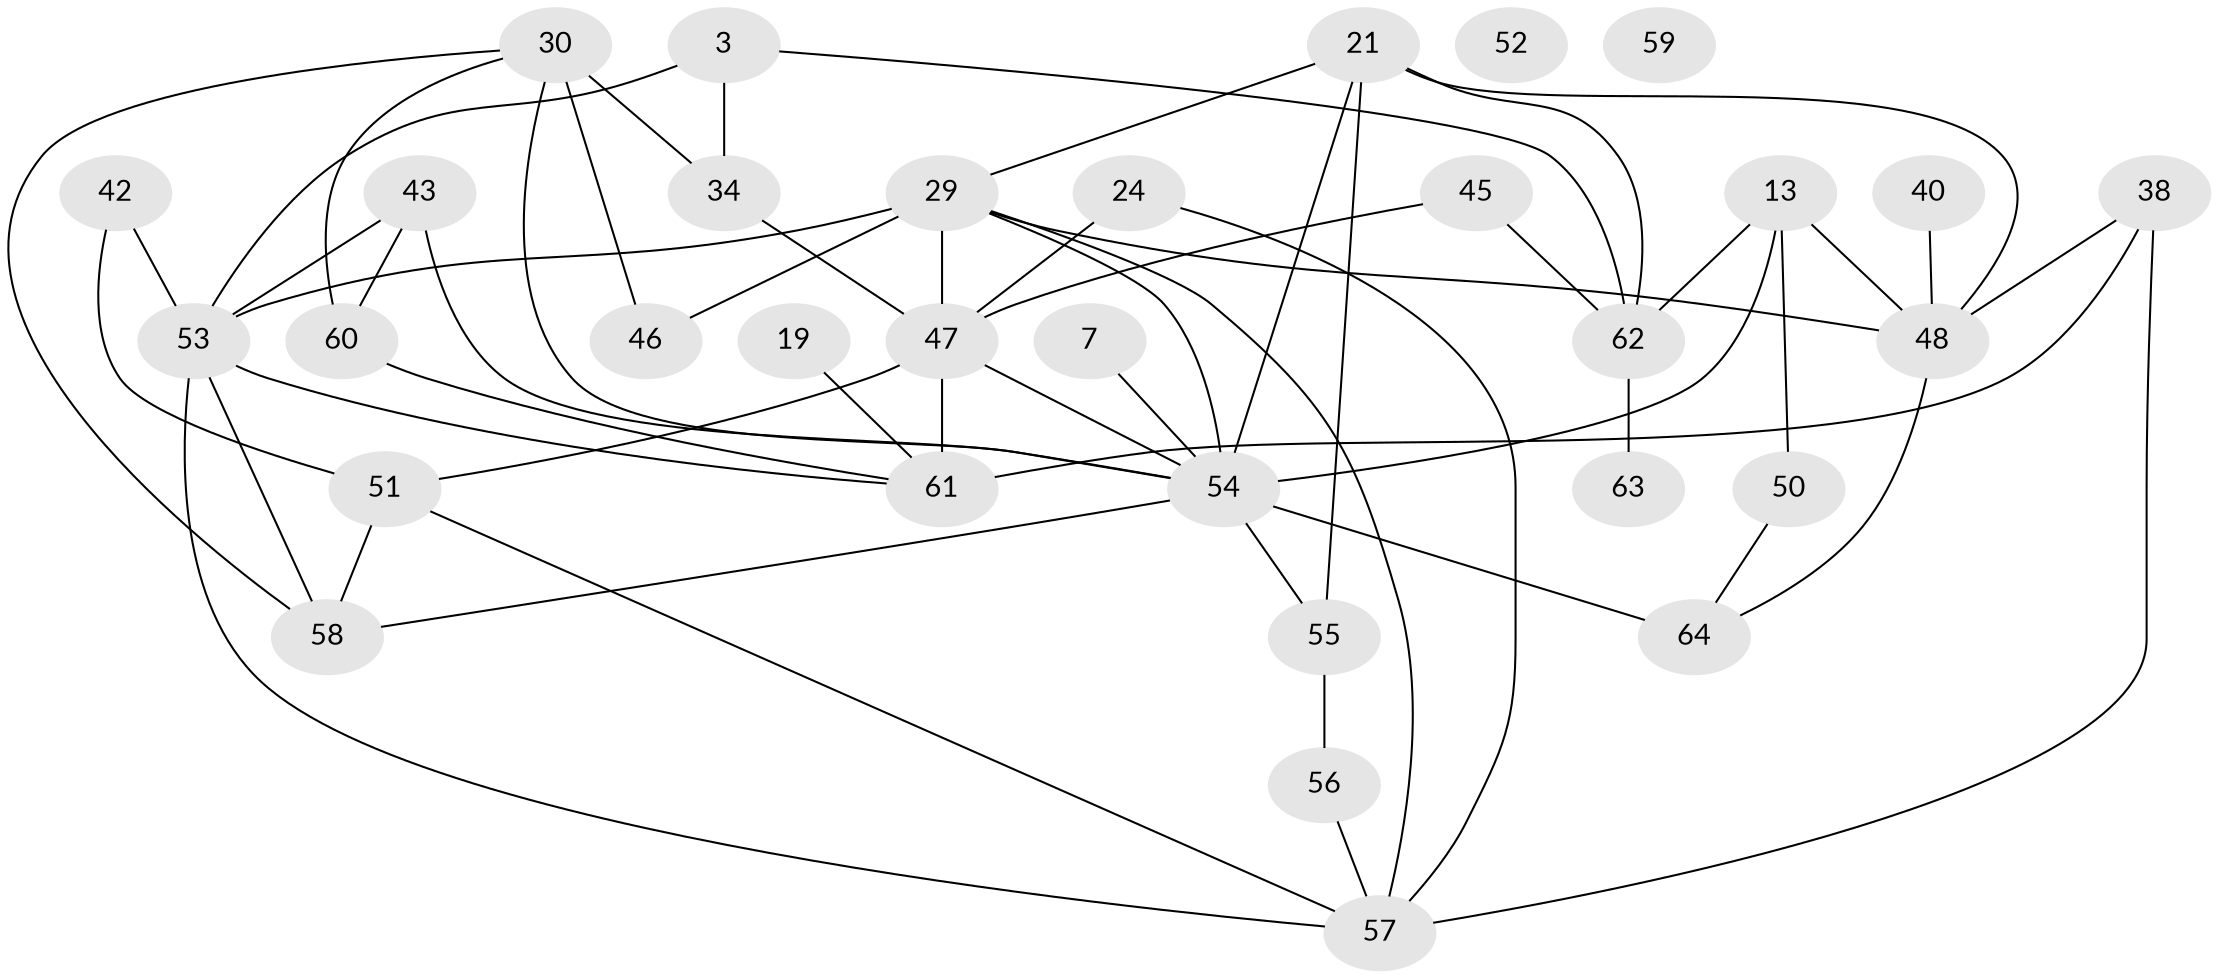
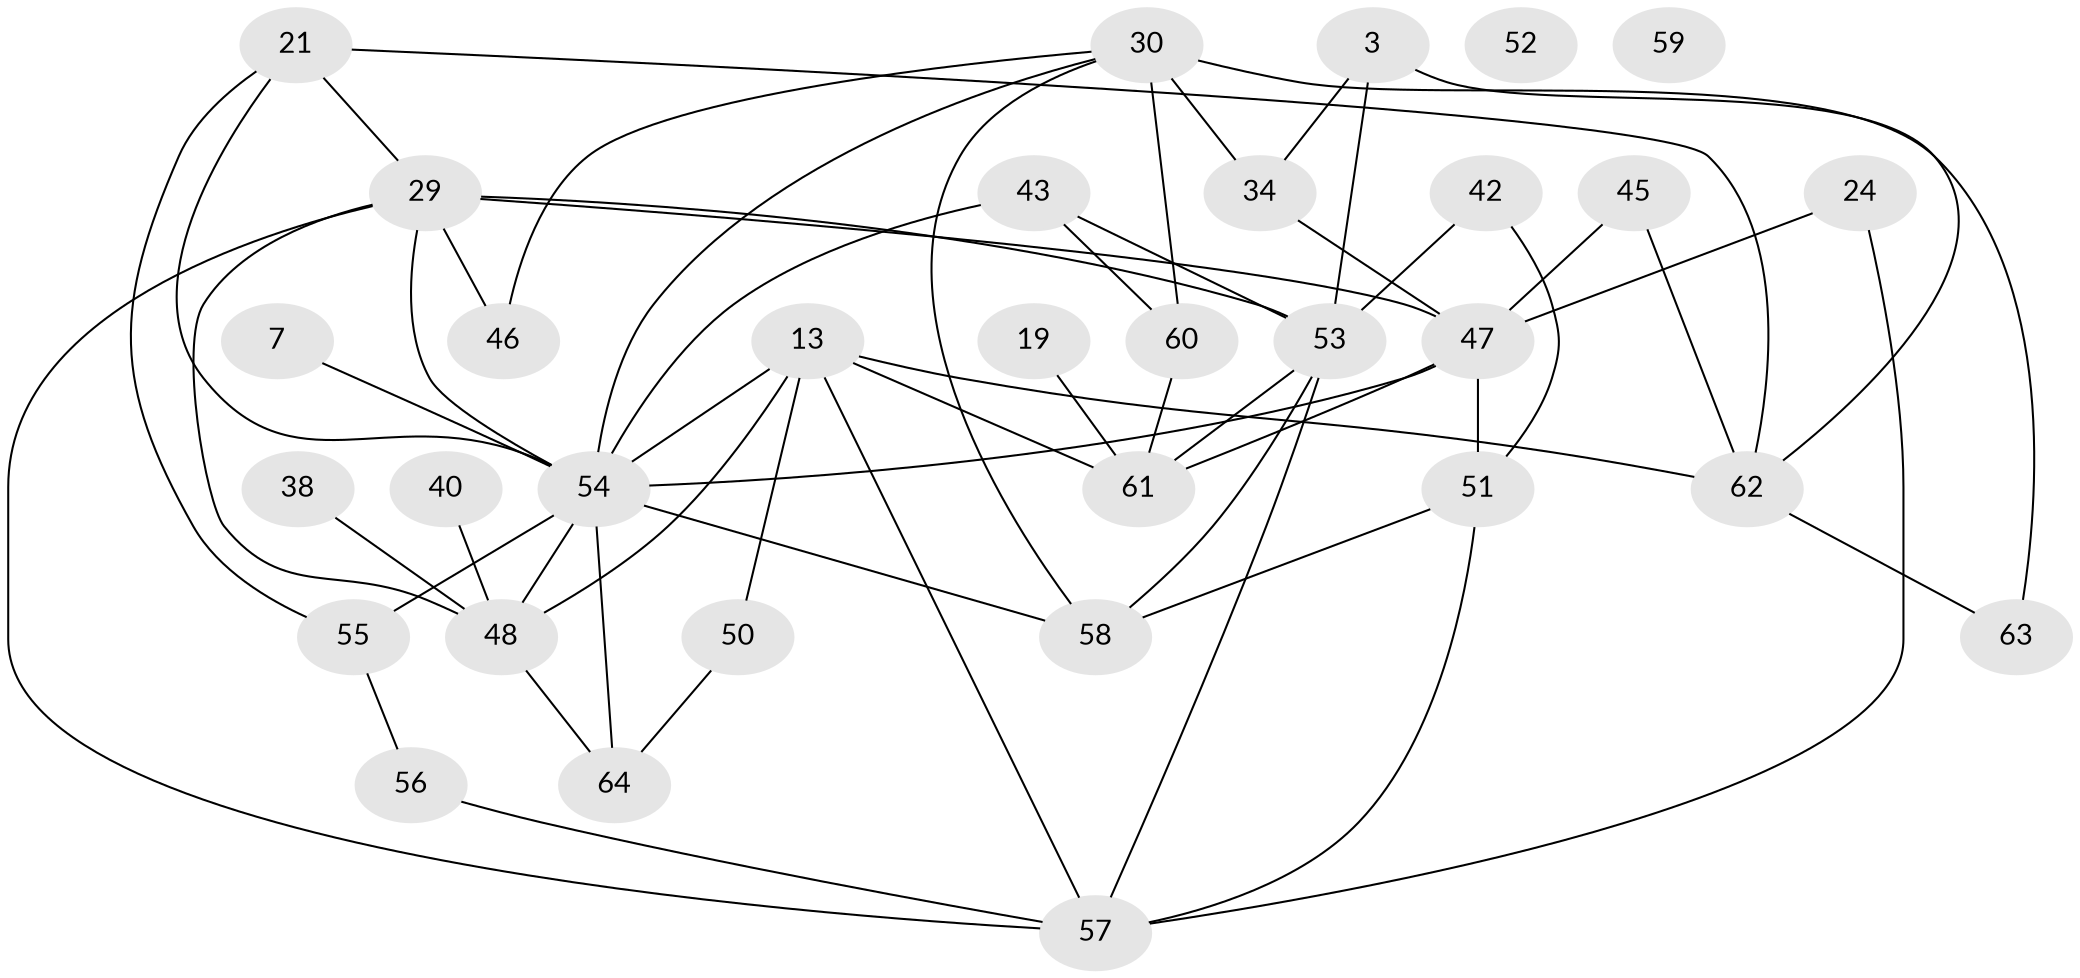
(1794, 99) -> (548, 563)
none -> (1978, 213)
(1604, 439) -> (979, 418)
(2012, 767) -> (952, 638)
